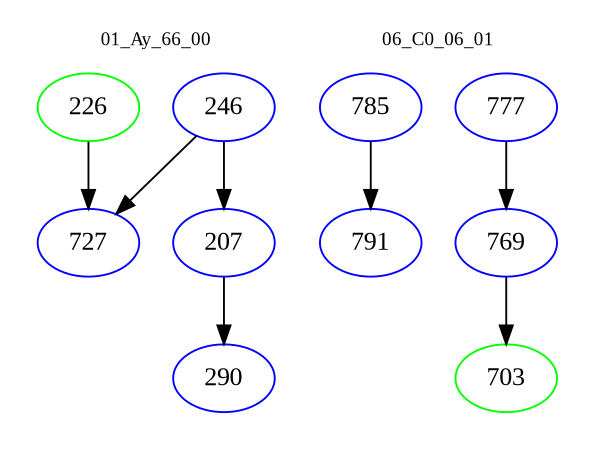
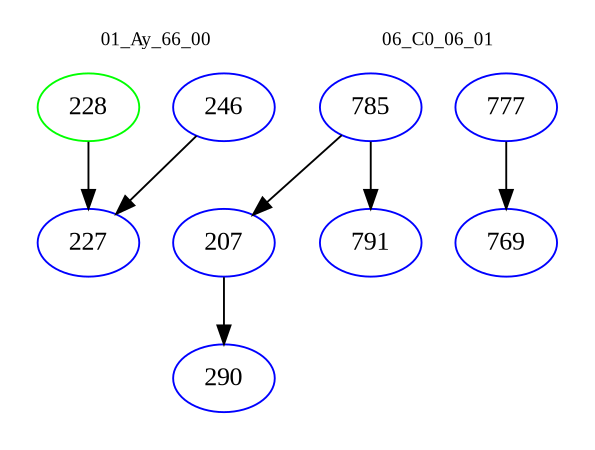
(88, 107) -> (88, 107)
(224, 166) -> (317, 157)
(88, 243) -> (88, 243)
(506, 378) -> none
